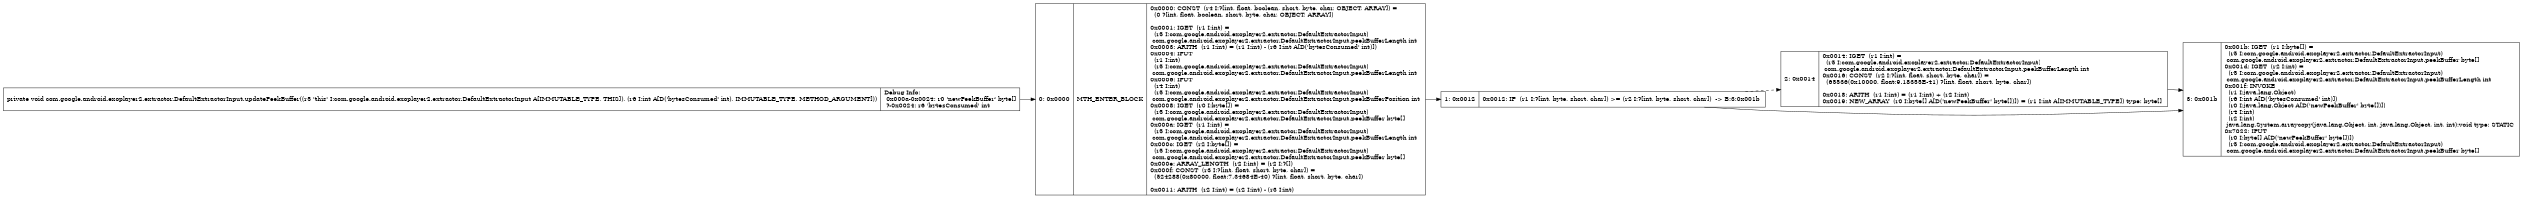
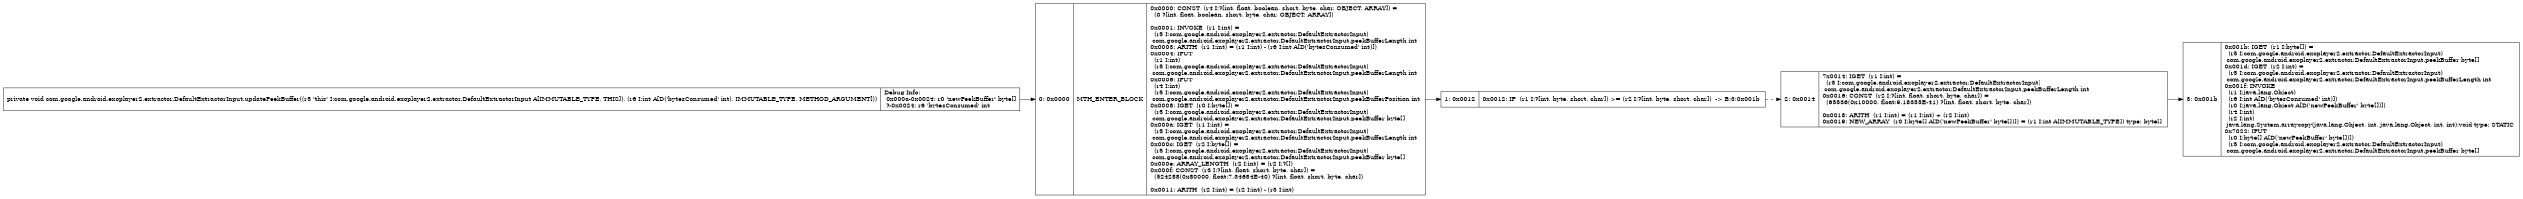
(1191, 28) -> (1196, 28)
(1863, 56) -> (1863, 76)
(1941, 115) -> none
